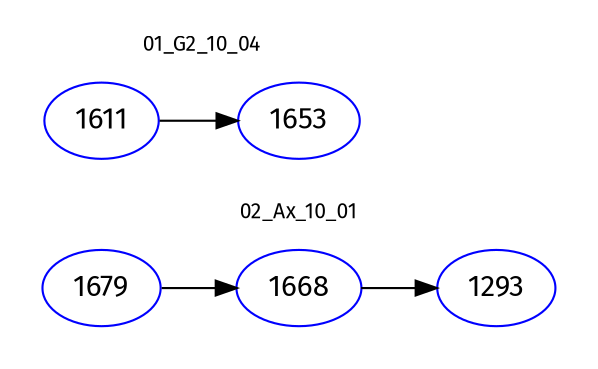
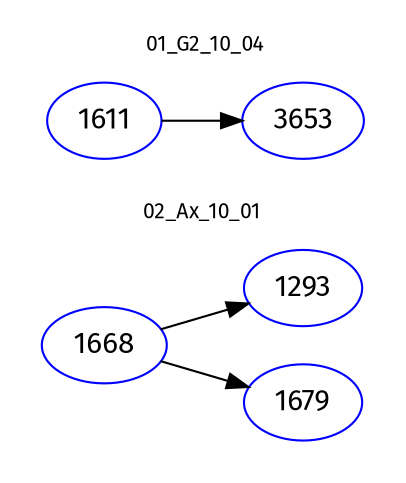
(299, 121) -> (303, 121)
(189, 288) -> (194, 371)
